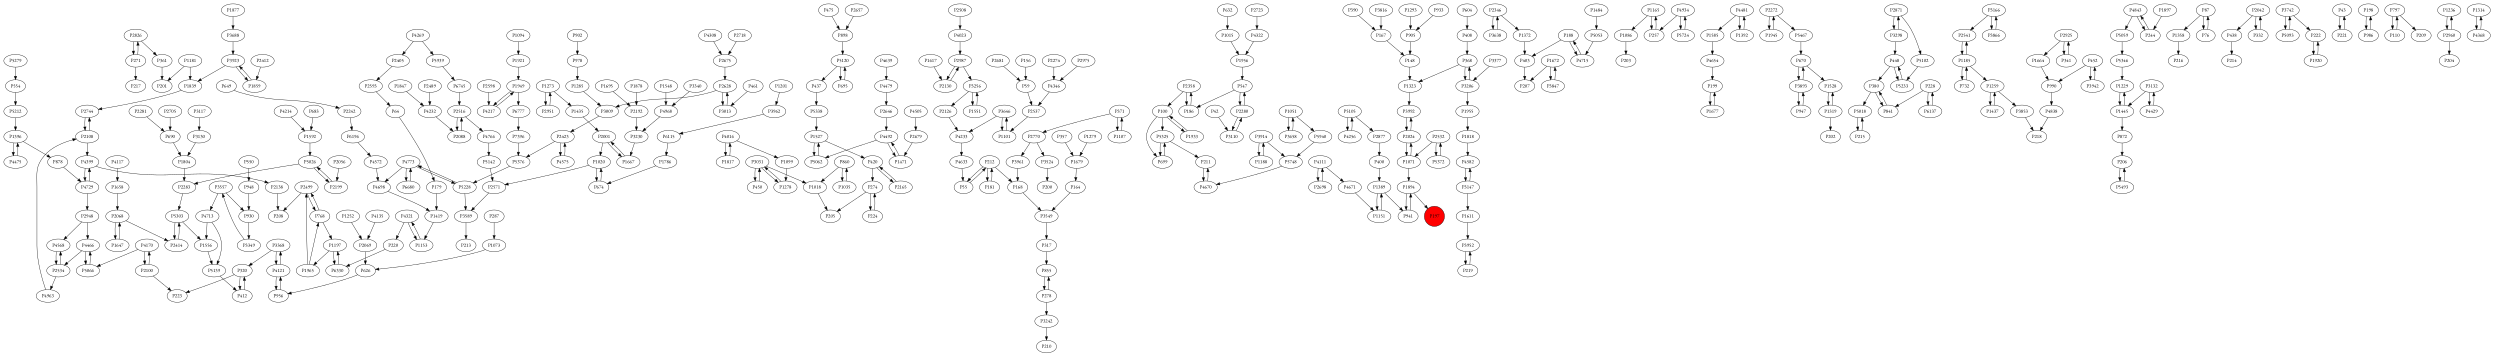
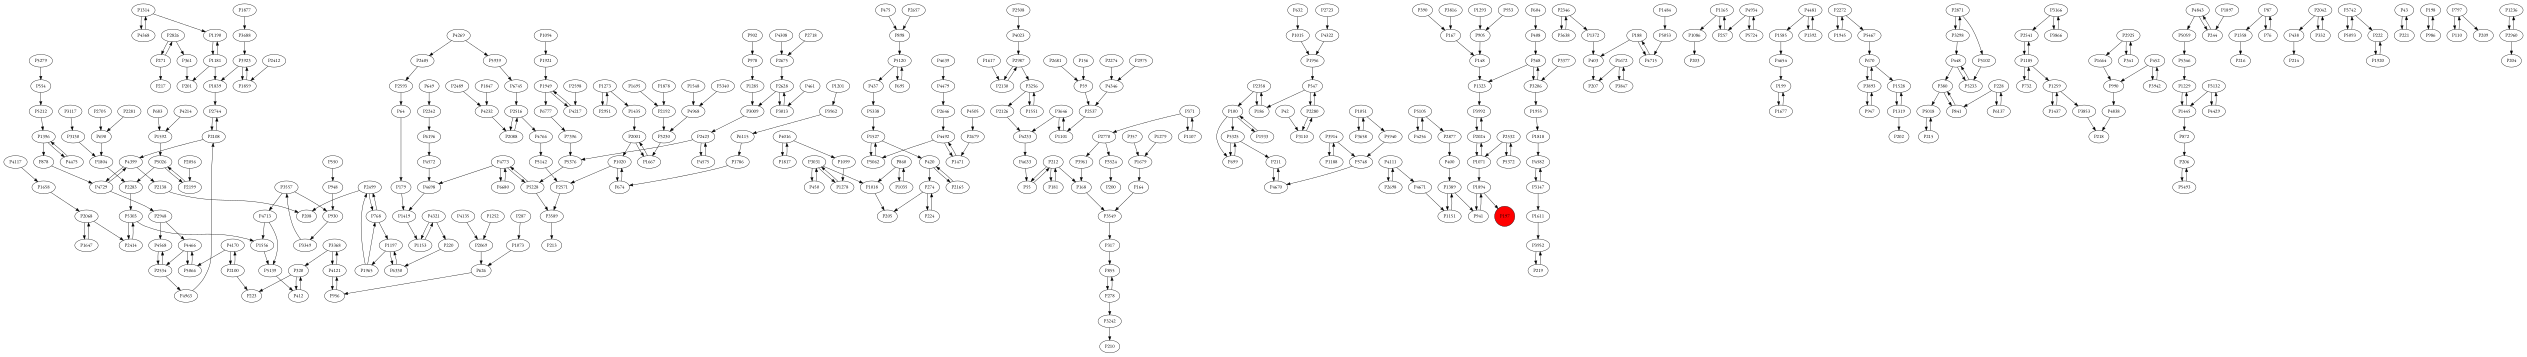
none -> (215, 35)
